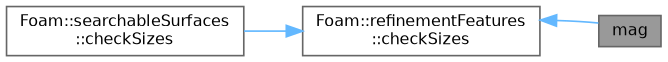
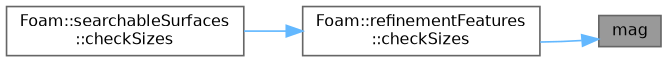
(578, 21) -> (561, 42)
